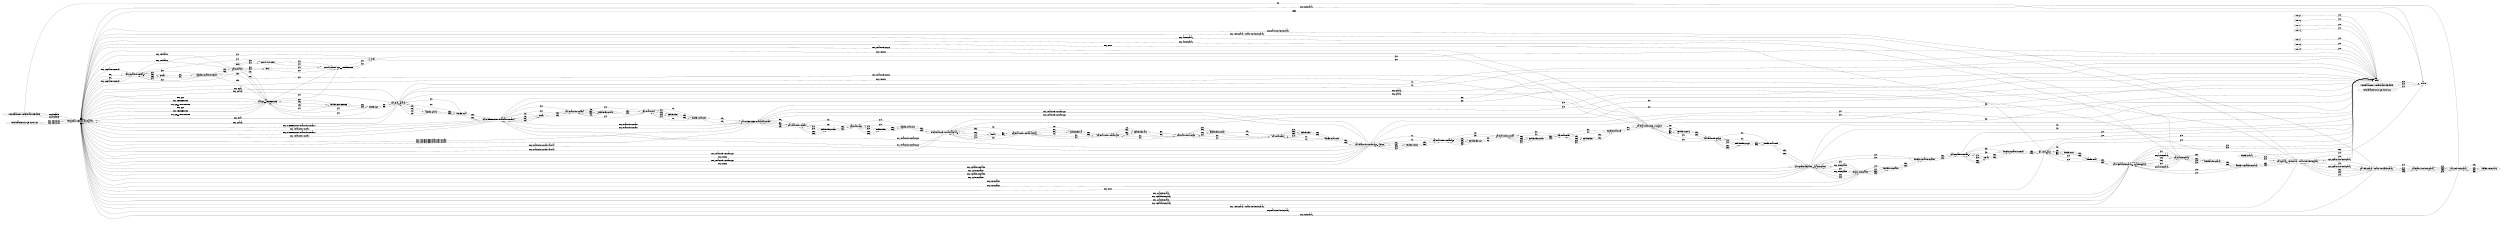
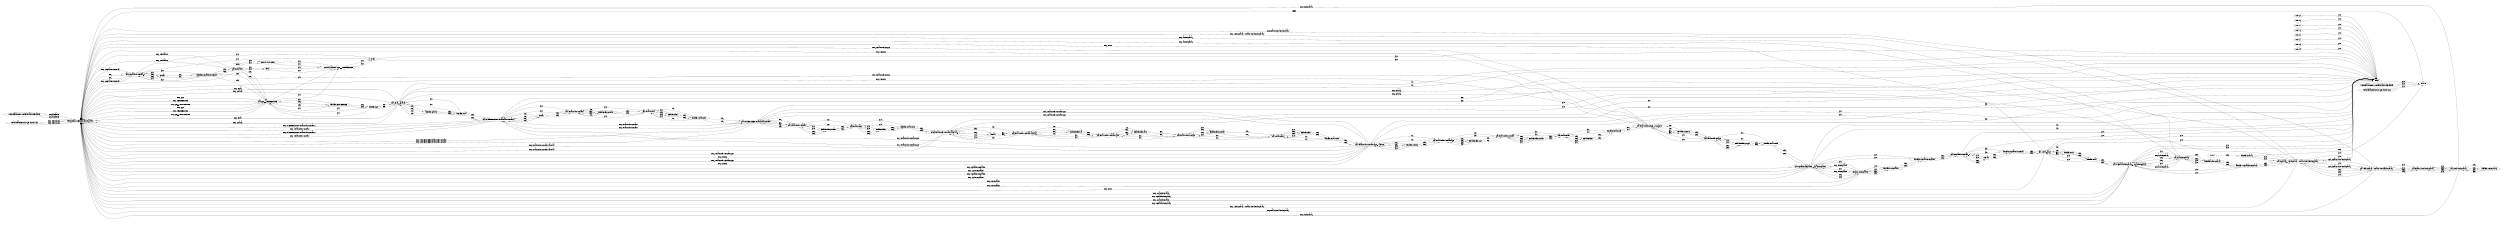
(1212, 4) -> none
none -> (2298, 35)
none -> (2212, 156)
